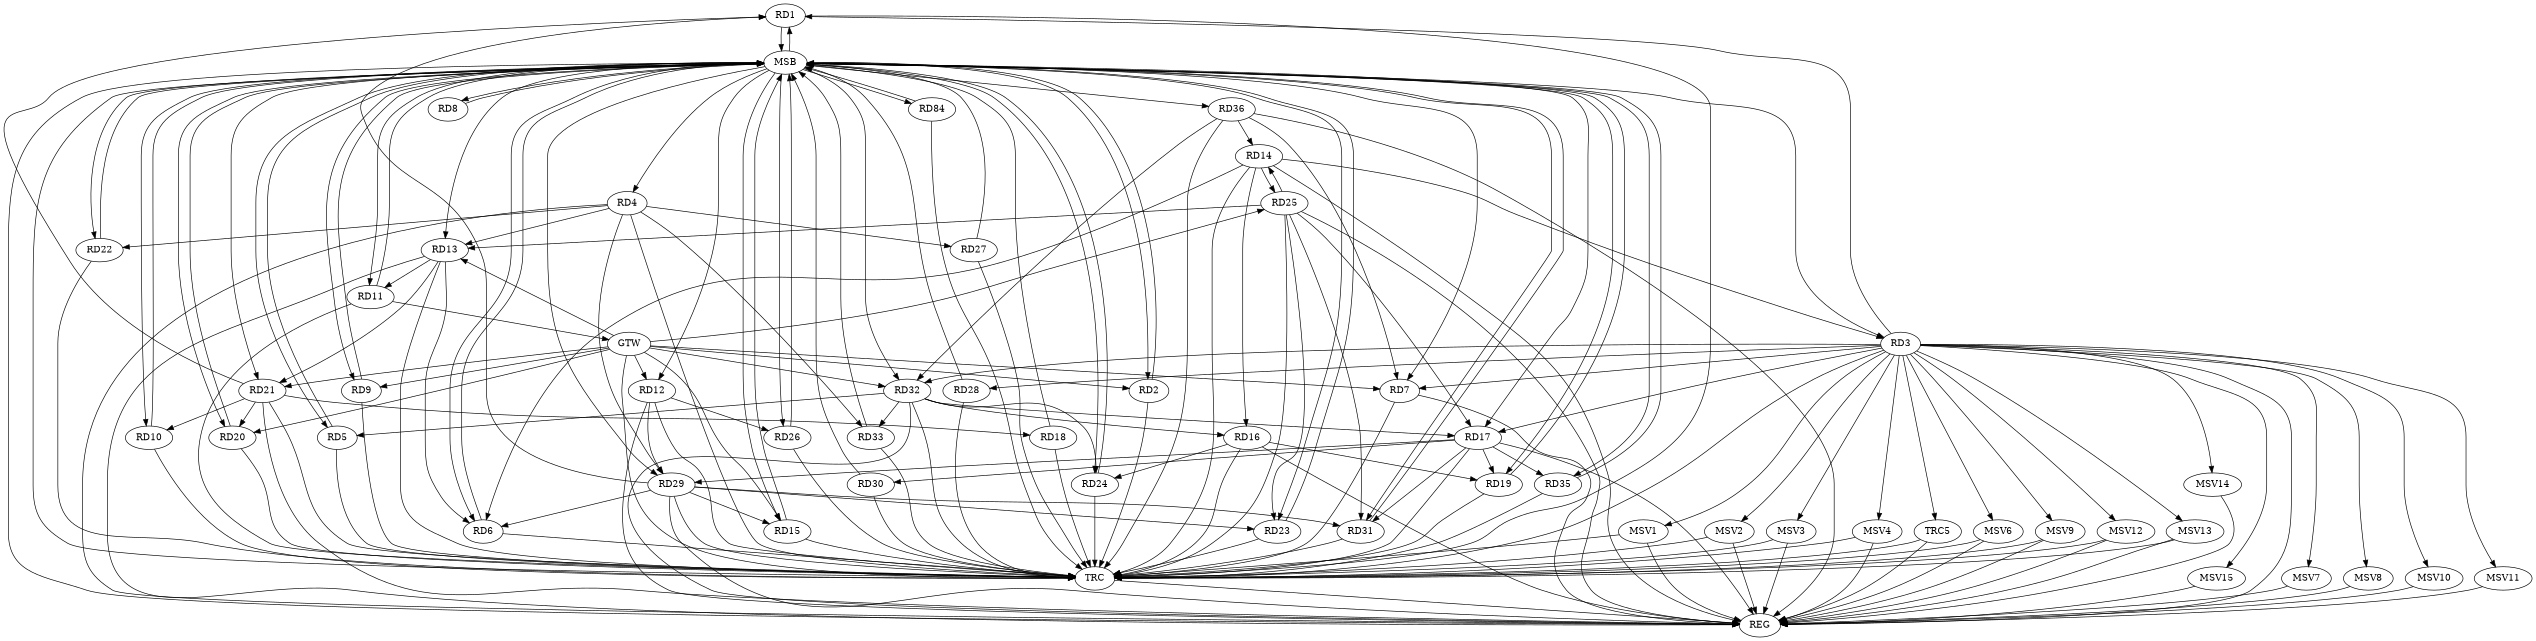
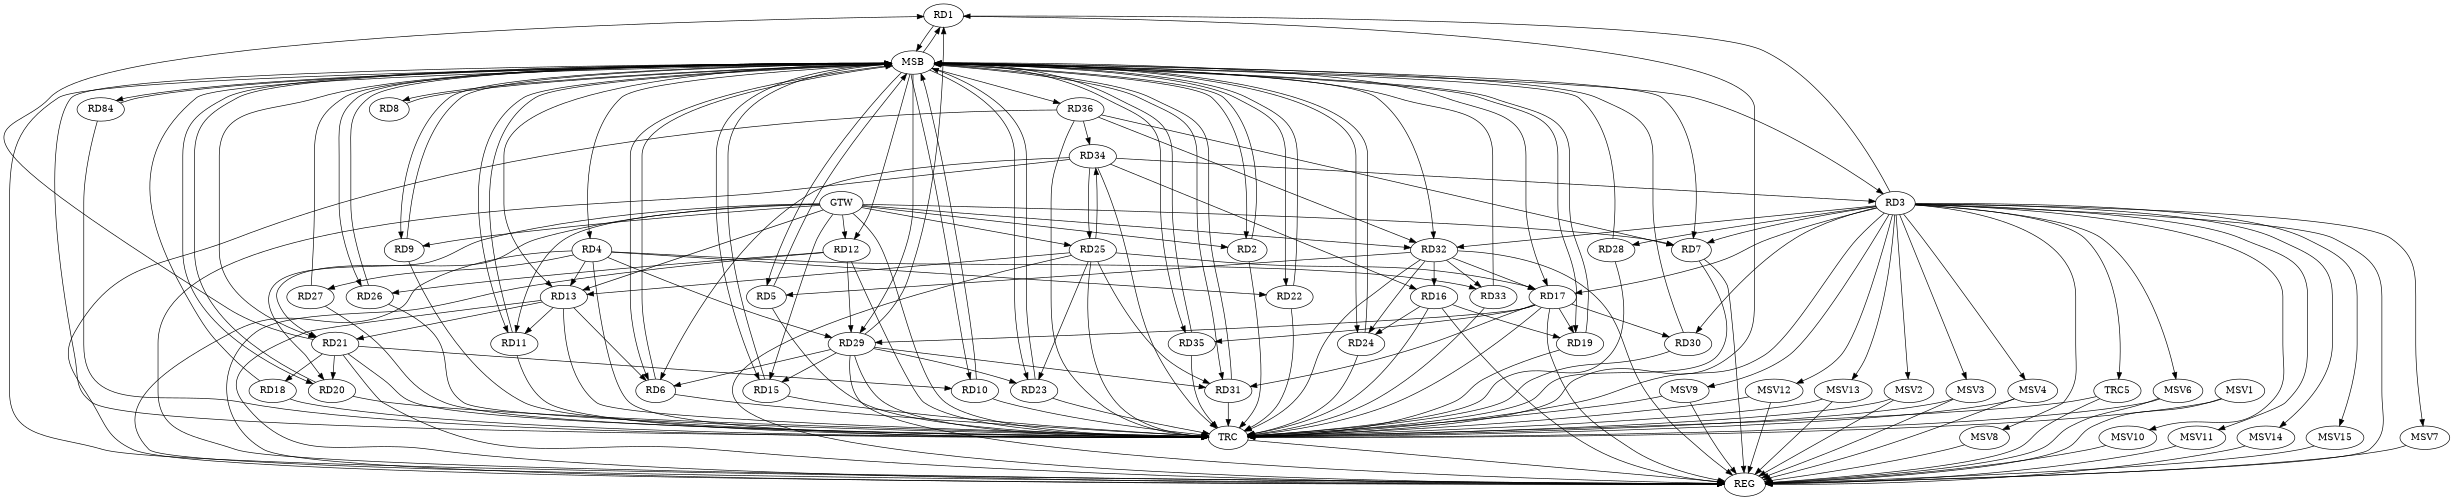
(1259, 156) -> (1093, 156)
(503, 321) -> (579, 233)
(1784, 446) -> (1777, 251)
